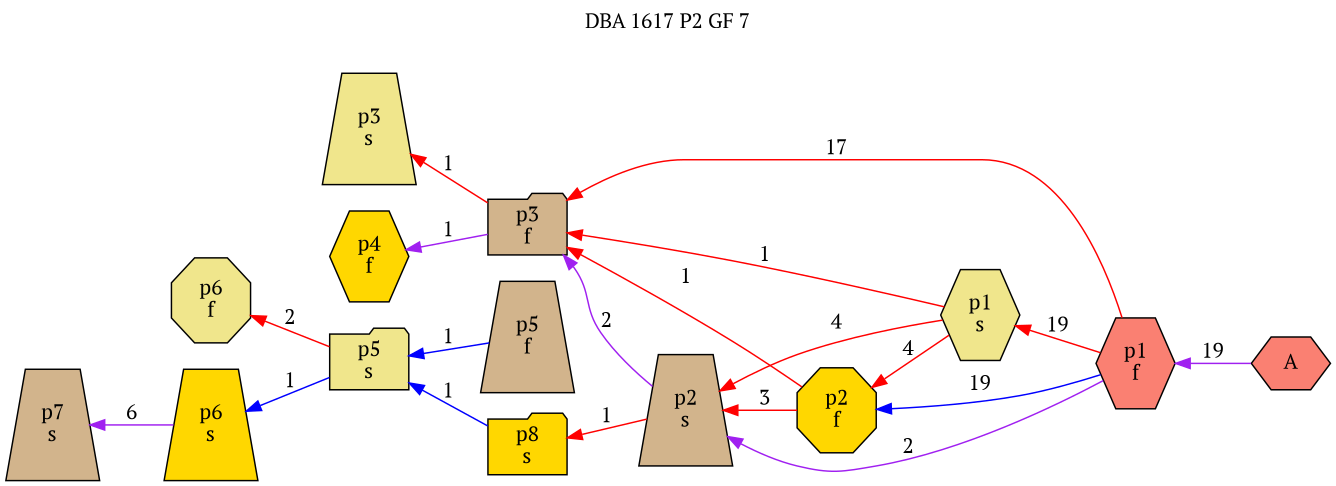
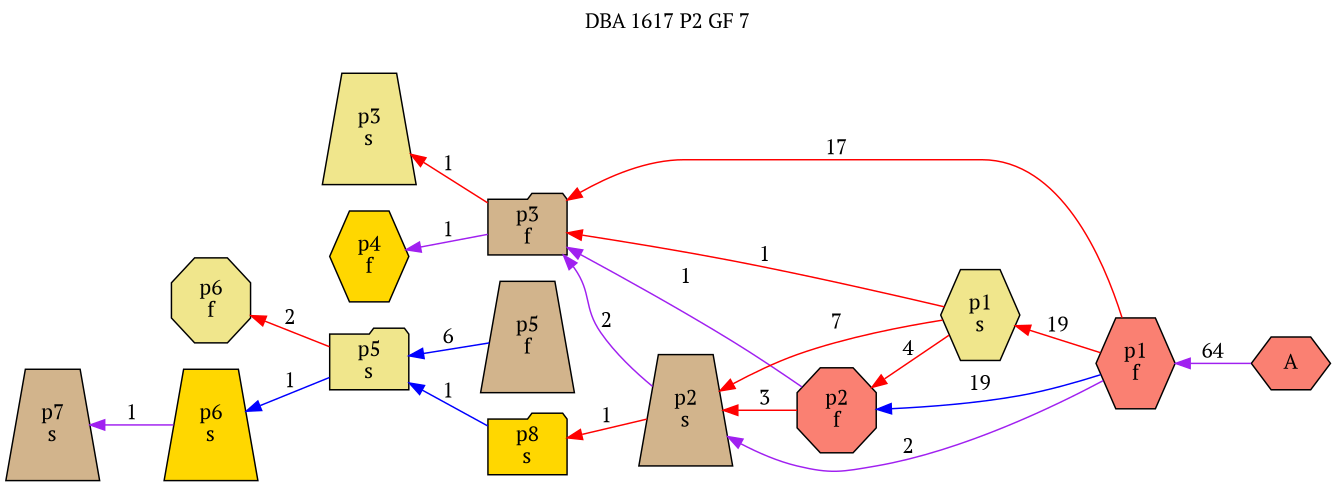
(693, 318) -> (693, 318)
(837, 323) -> (837, 323)
(448, 338) -> (448, 338)
(1213, 352) -> (1213, 352)
(837, 410) -> (837, 410)
(132, 414) -> (132, 414)
